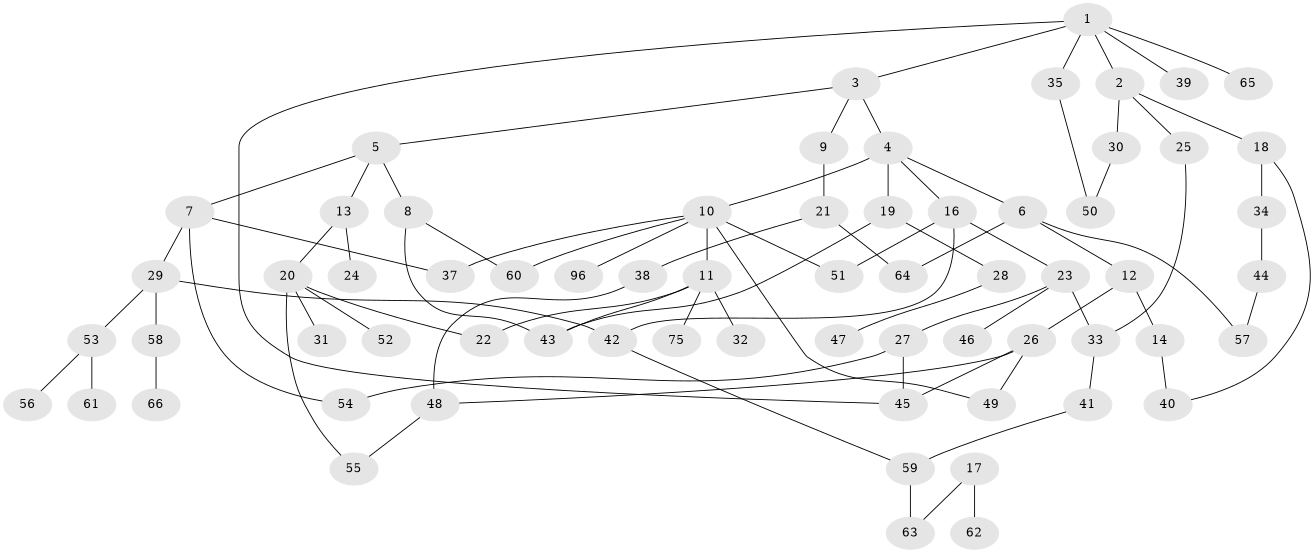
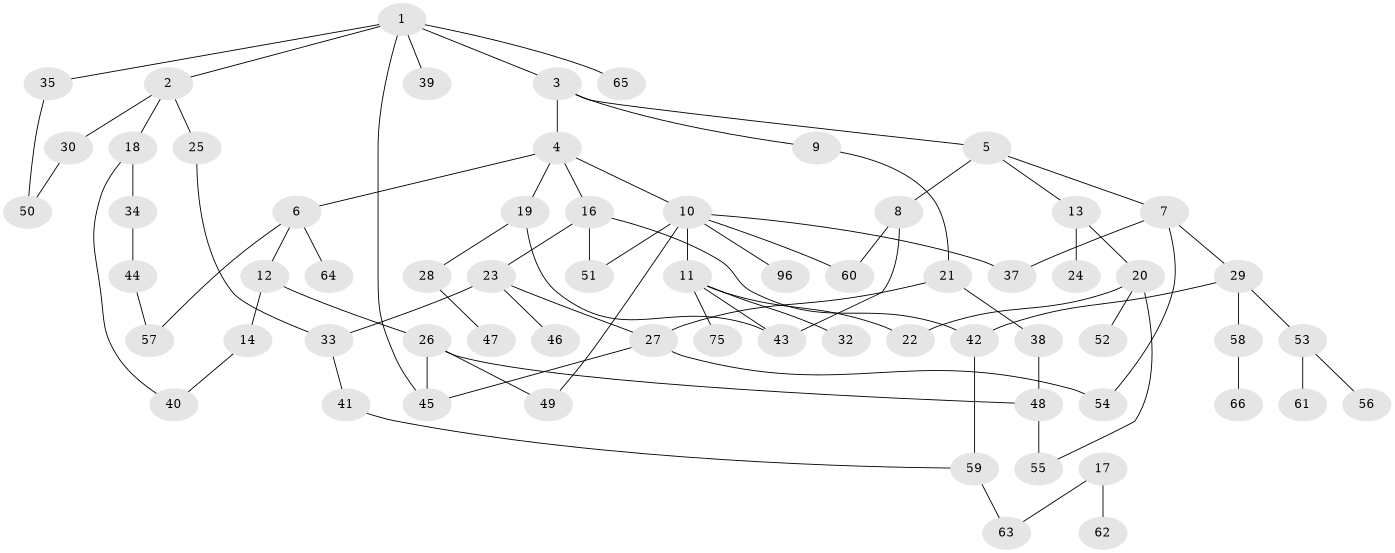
(863, 244) -> (811, 302)
(322, 341) -> none
